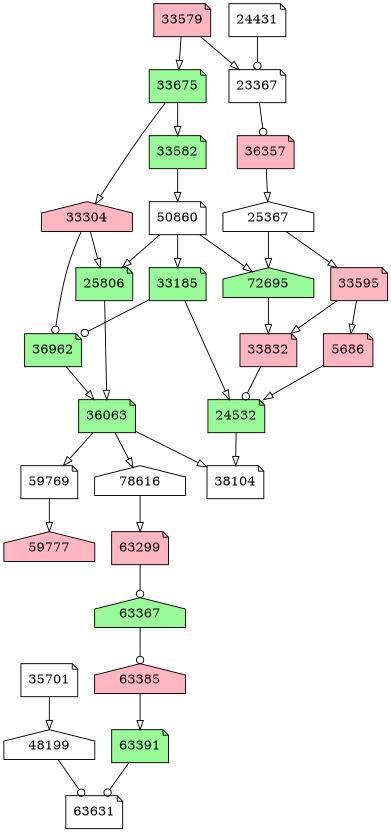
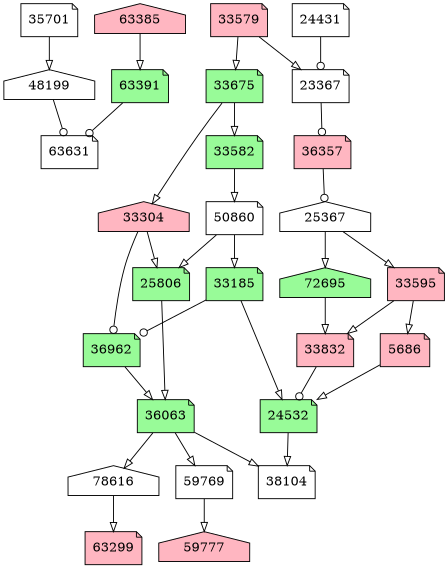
(267, 181) -> (324, 182)
(222, 251) -> none
(140, 614) -> none
